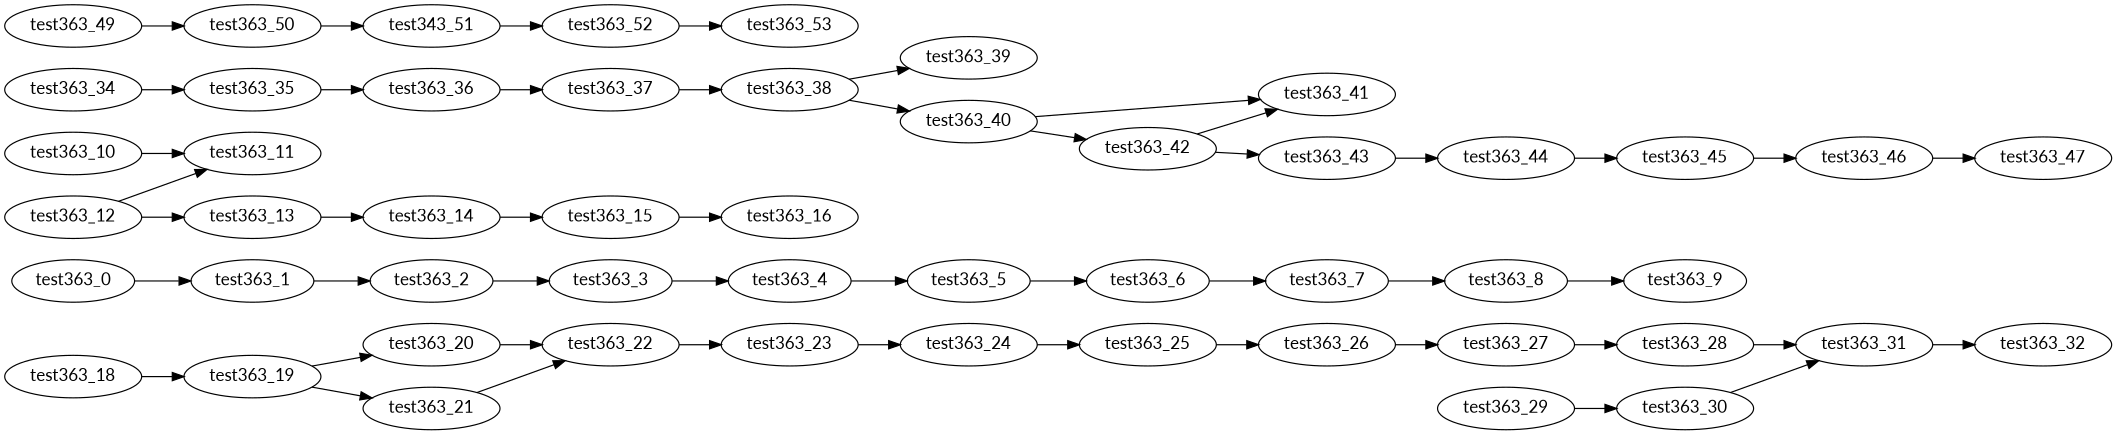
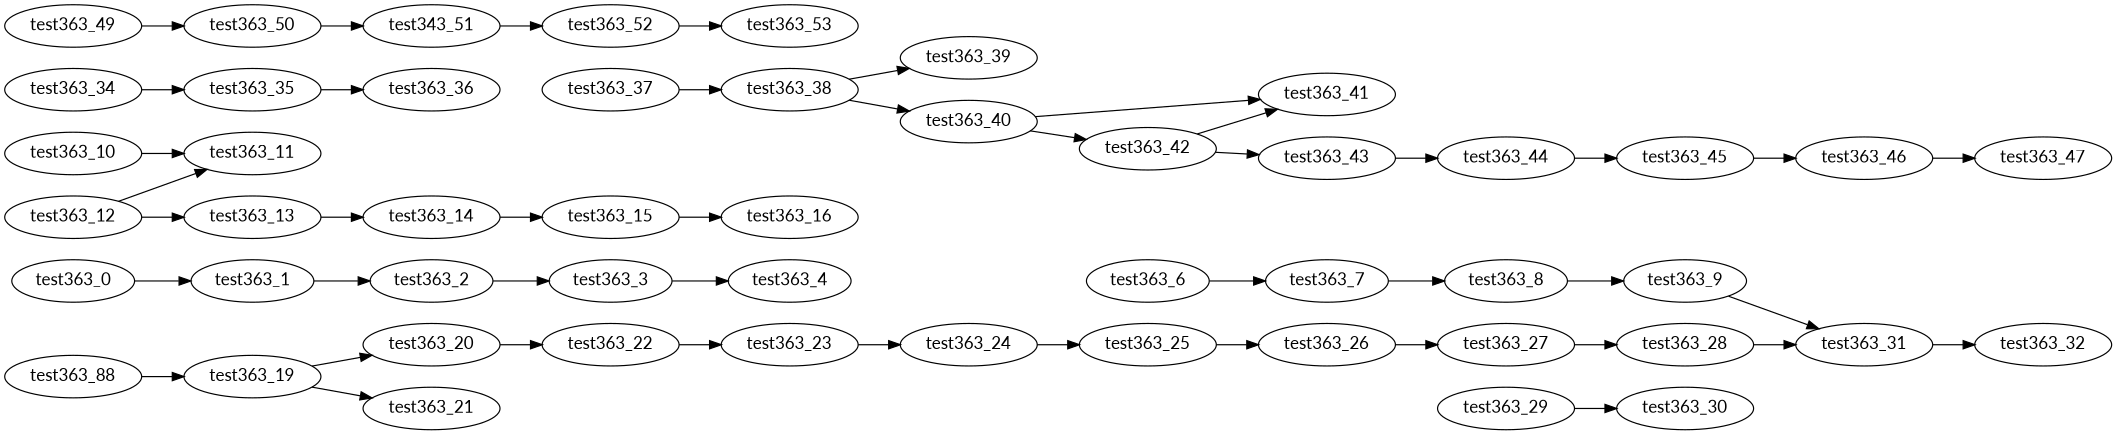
(515, 90) -> none
(969, 281) -> none
(73, 377) -> (73, 377)
(515, 379) -> none
(1769, 379) -> (1768, 310)
